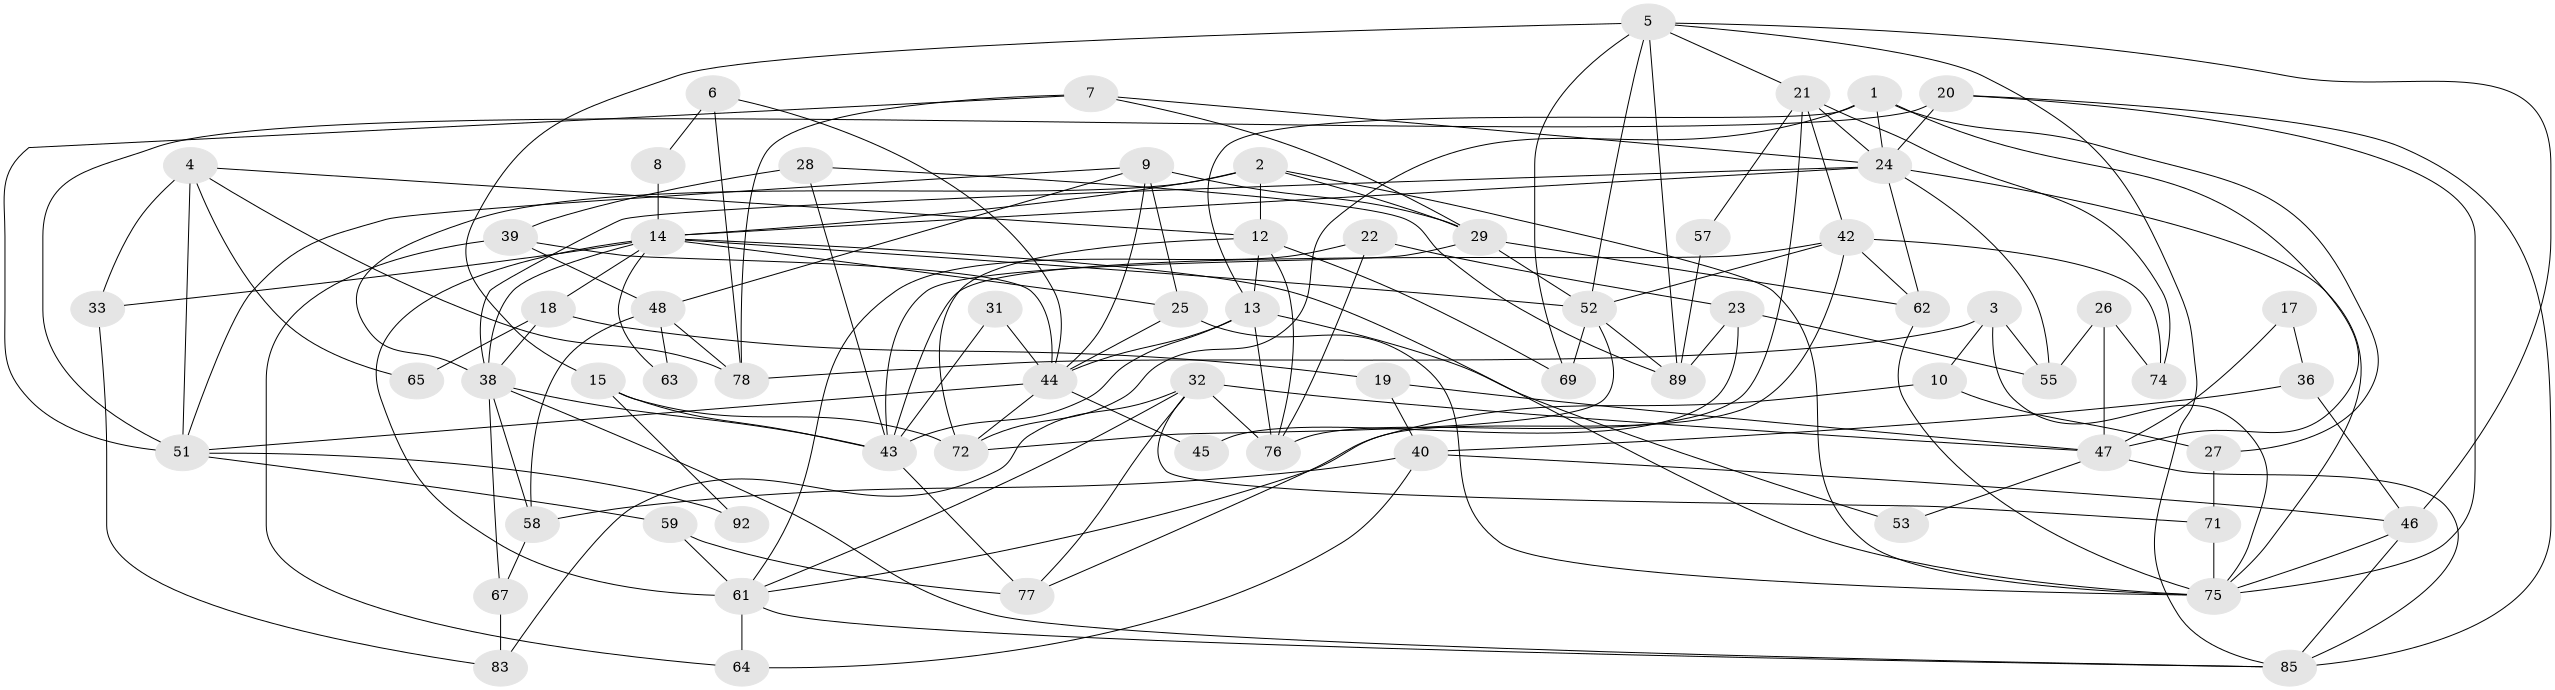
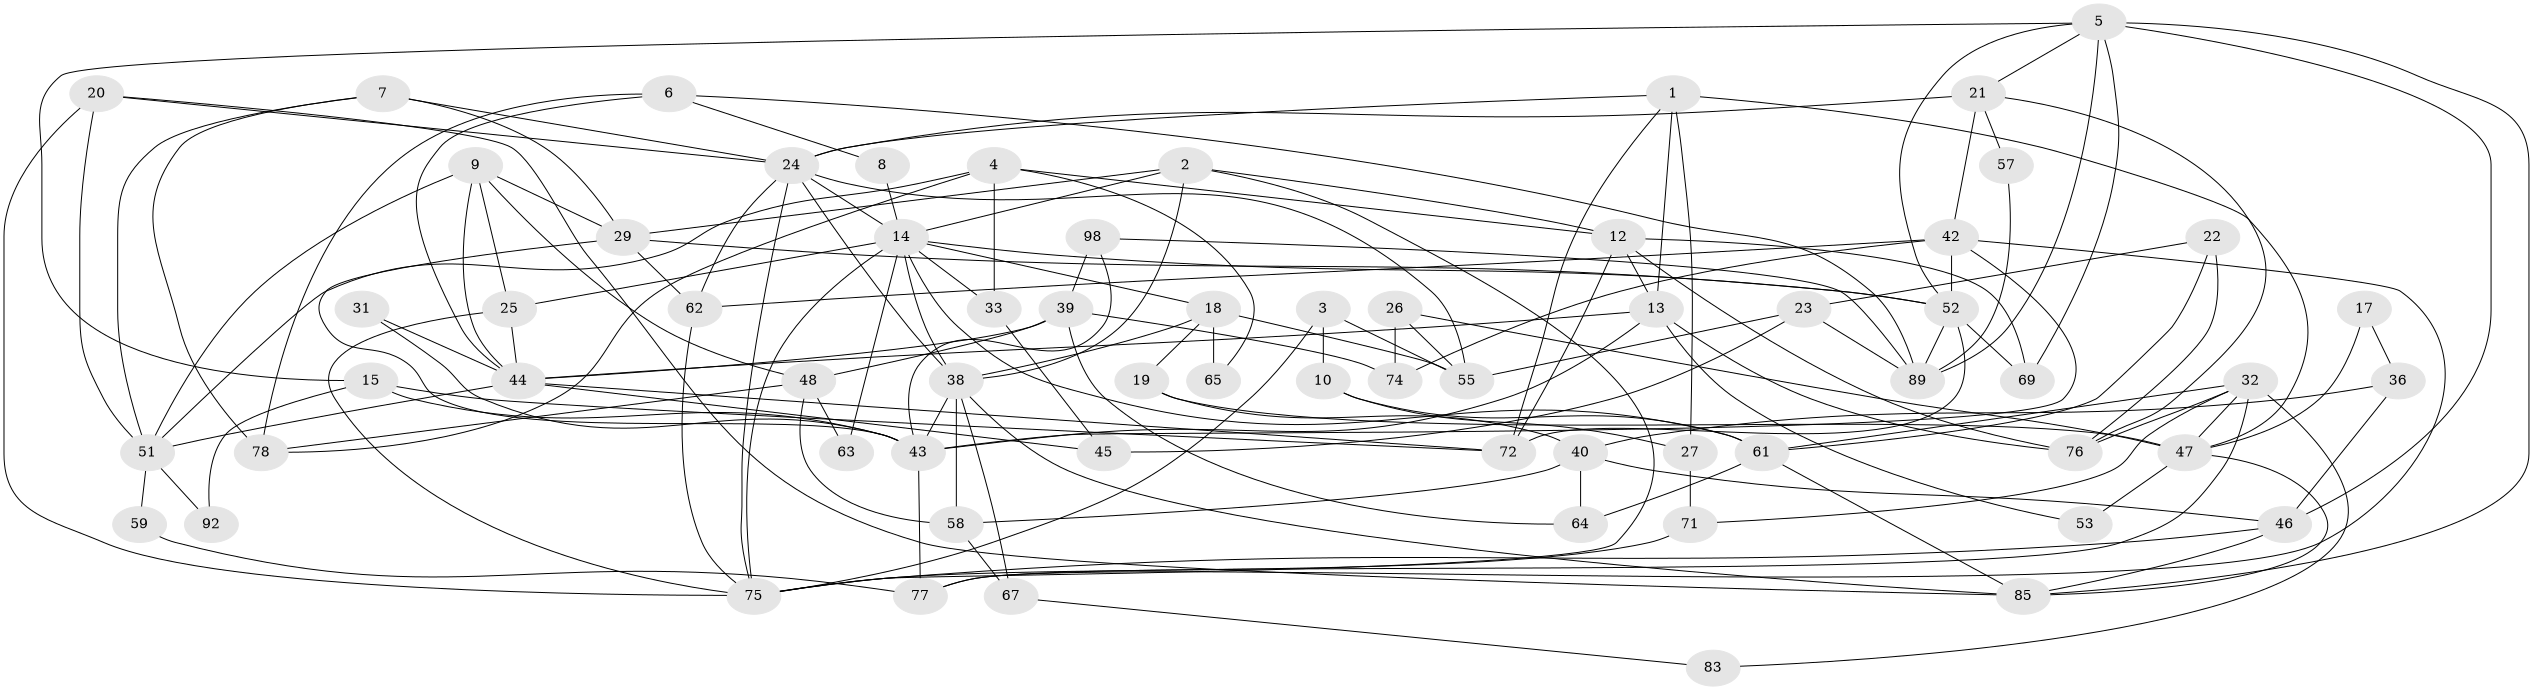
none -> (1335, 158)
(806, 166) -> (1093, 237)
(2073, 206) -> (1206, 332)
none -> (1343, 341)
(1373, 360) -> none
(706, 560) -> none
(181, 592) -> (1058, 392)
